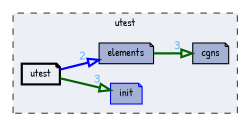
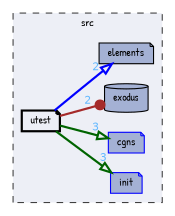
(125, 23) -> (88, 23)
(168, 53) -> (79, 131)
(211, 53) -> (126, 143)
none -> (126, 98)
